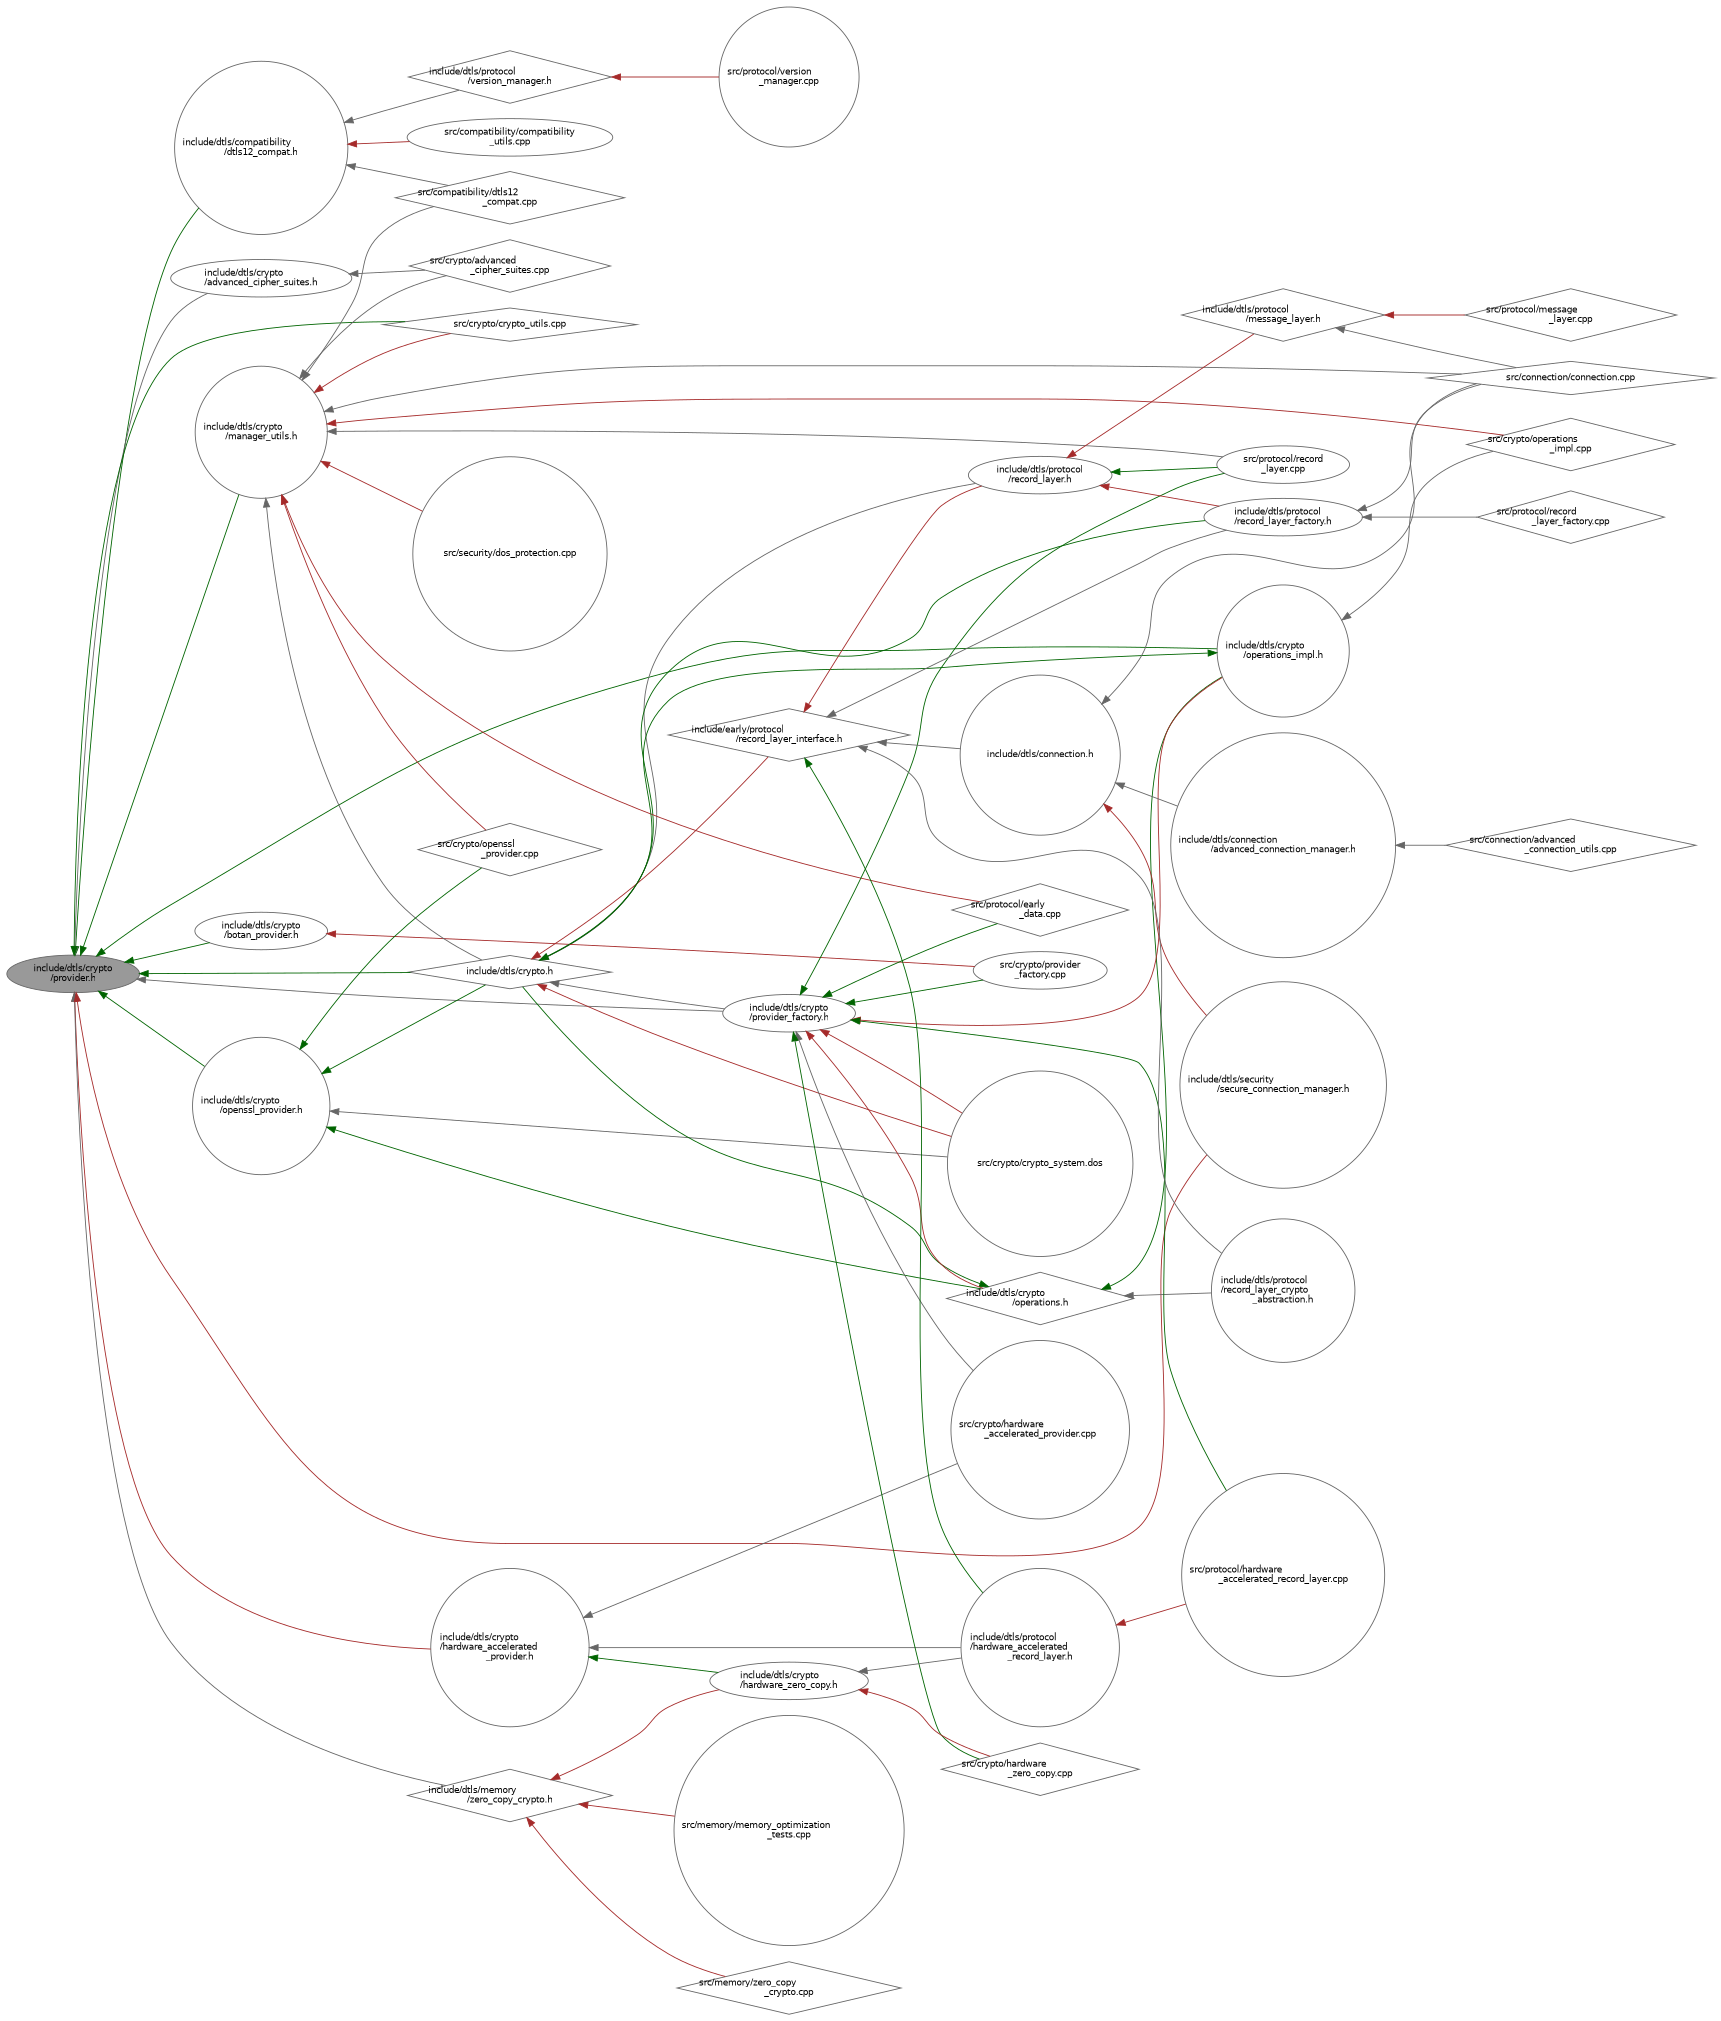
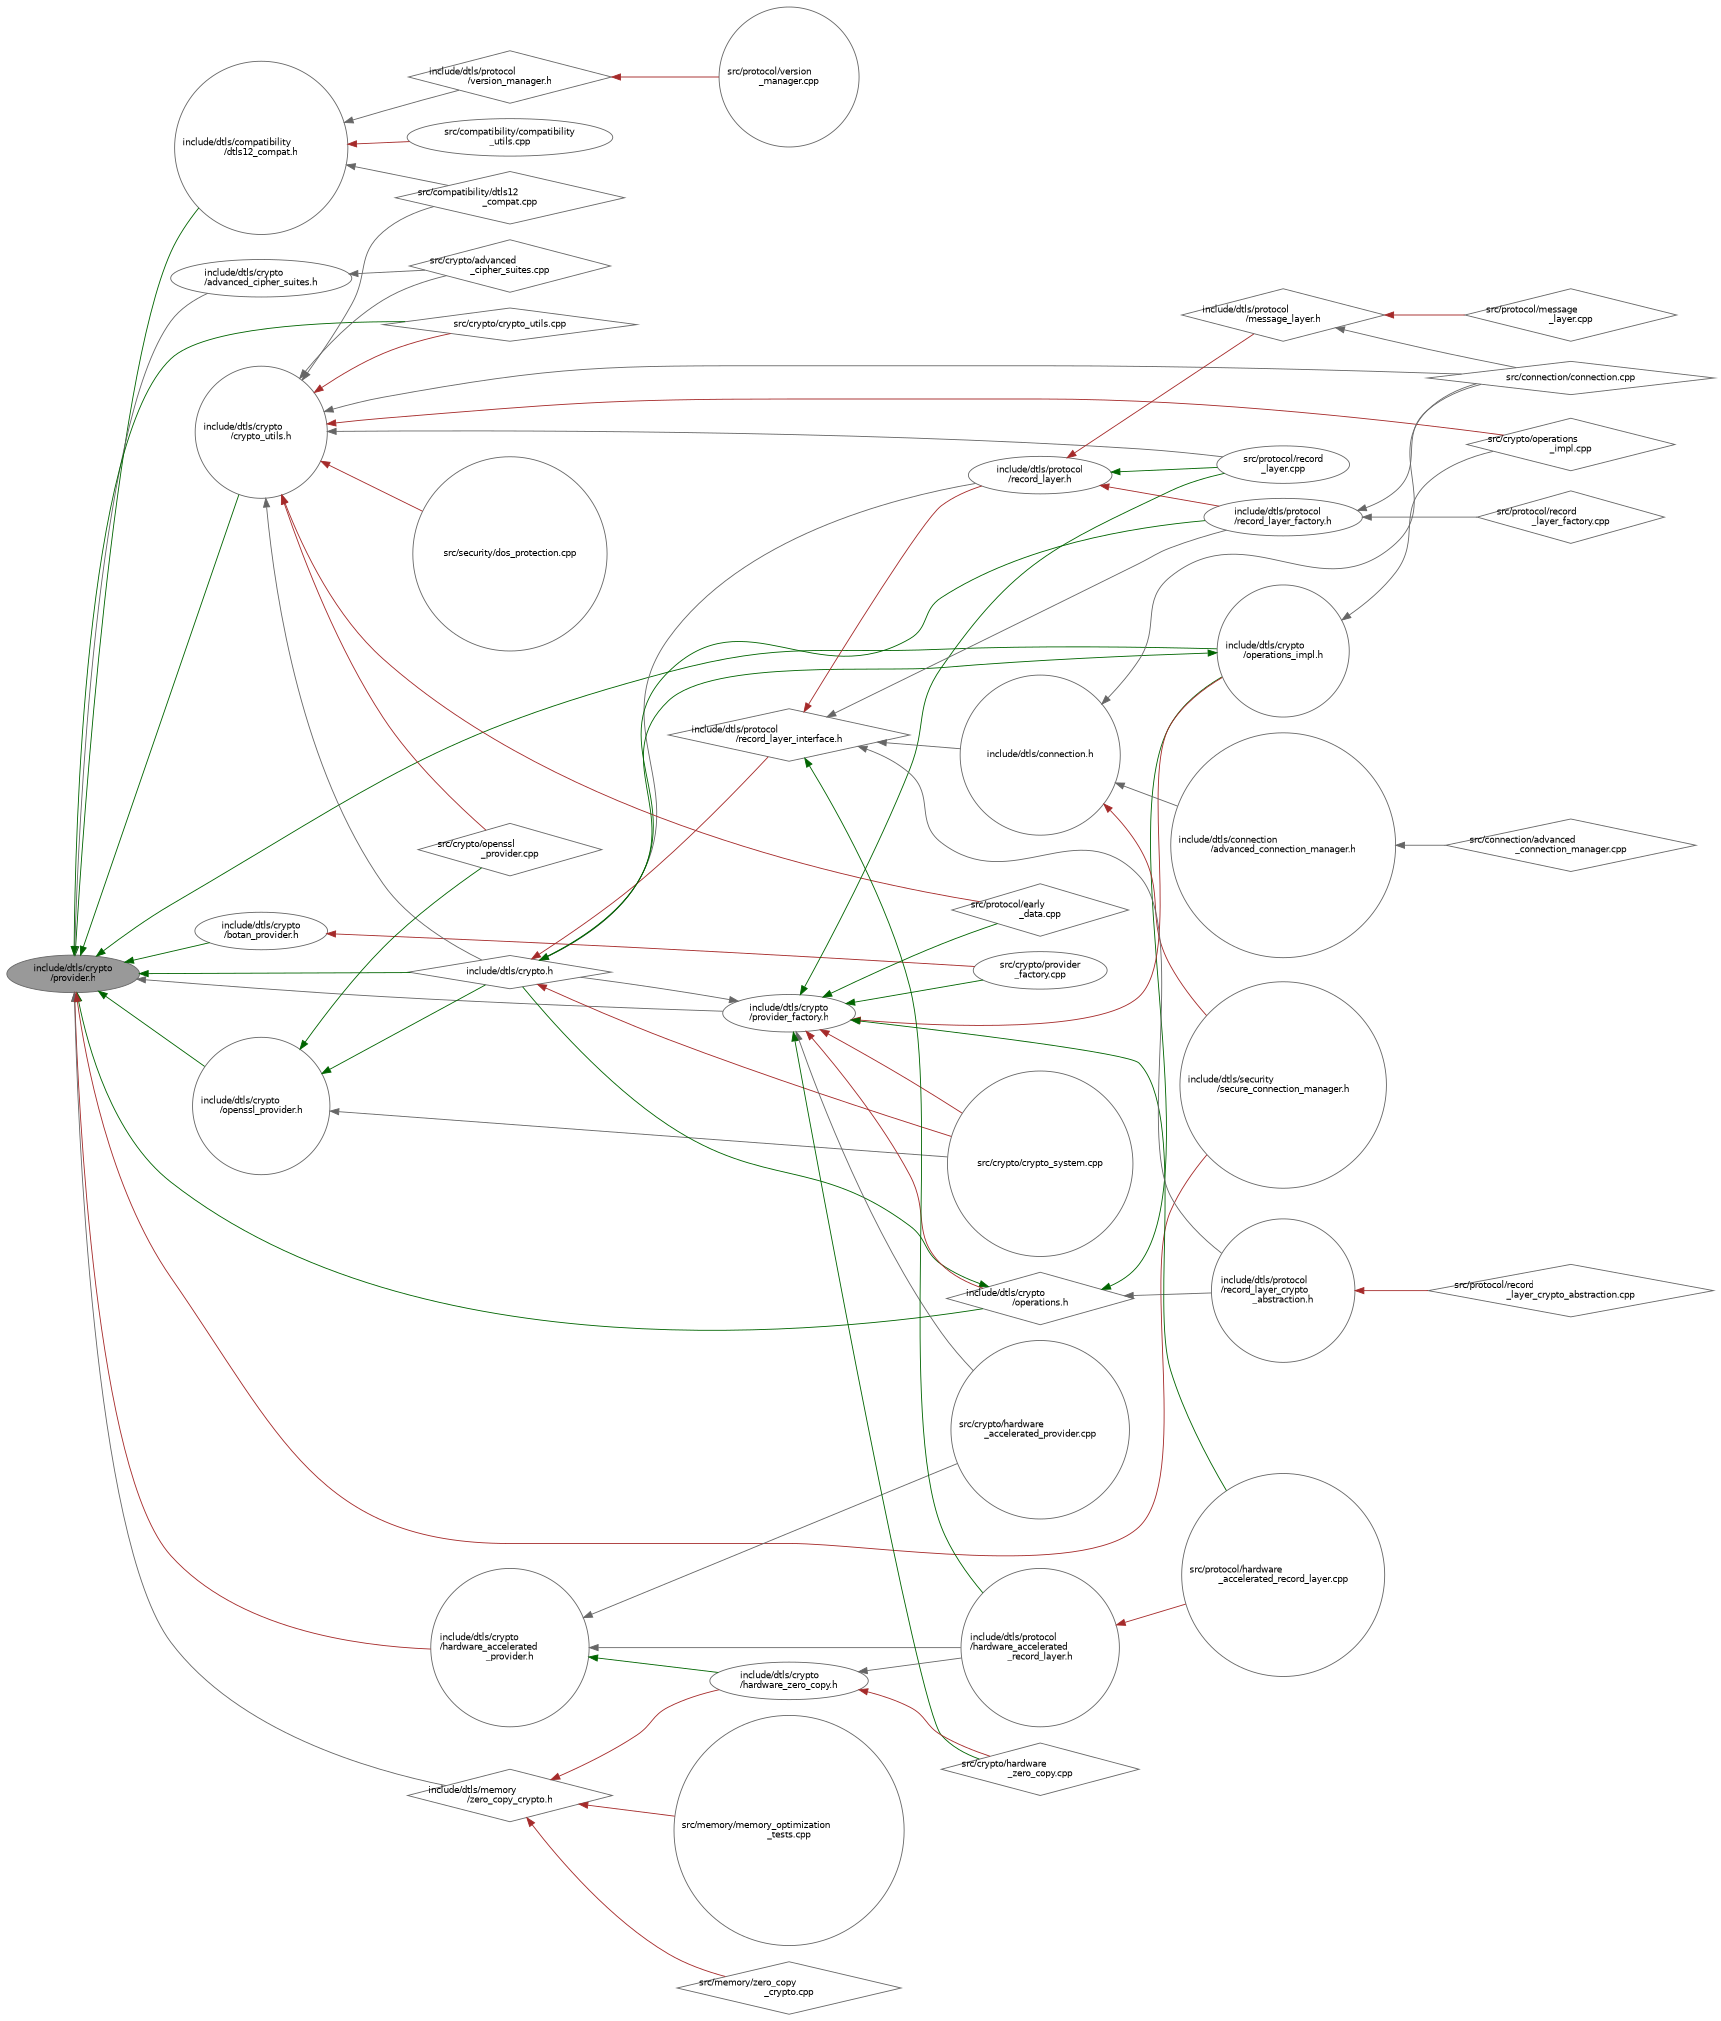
(261, 432) -> (261, 432)
(789, 735) -> (789, 735)
(1571, 845) -> (1571, 845)
(642, 997) -> (655, 988)
(1040, 1164) -> (1040, 1164)
(655, 1222) -> (461, 1305)
none -> (1571, 1291)
